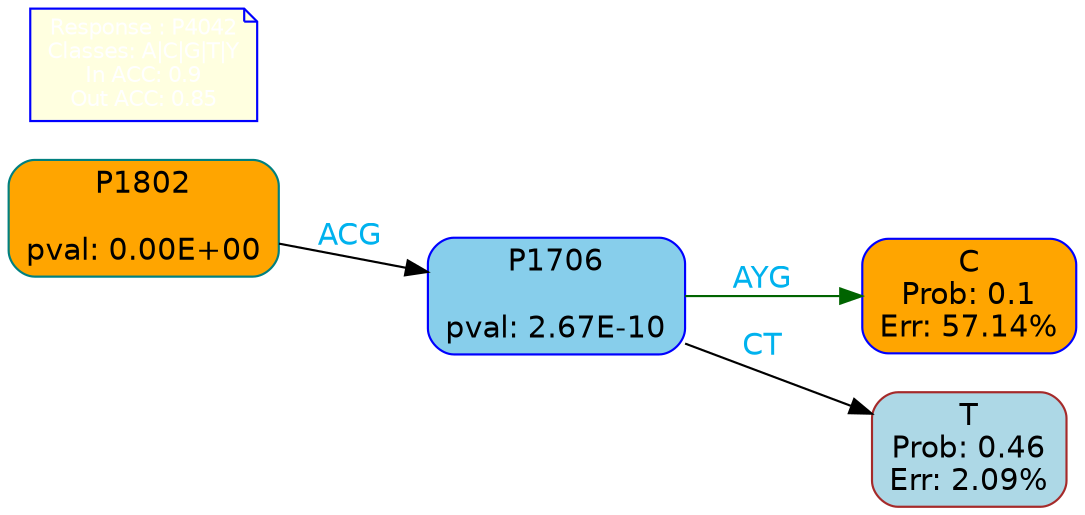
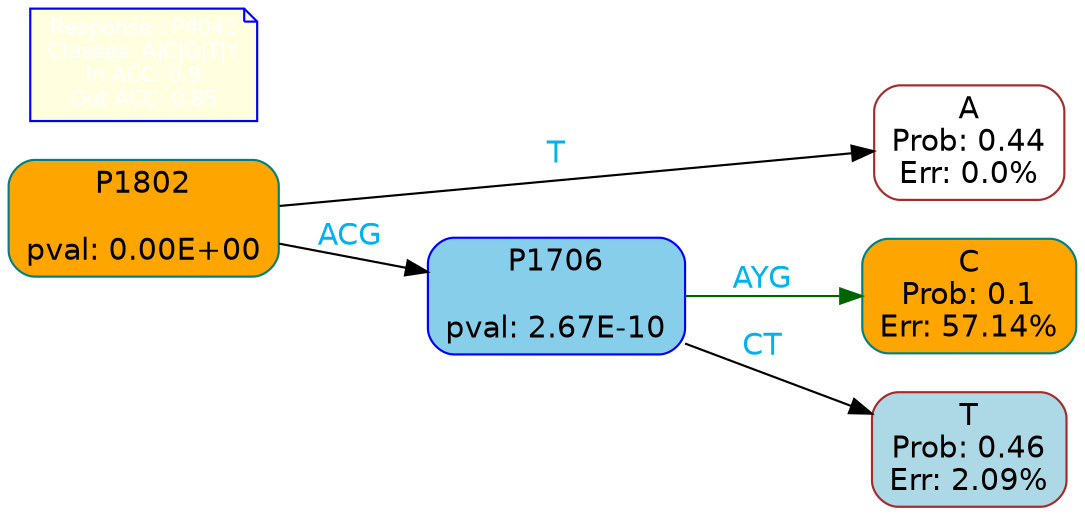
none -> (969, 143)
(969, 296) -> (969, 296)
